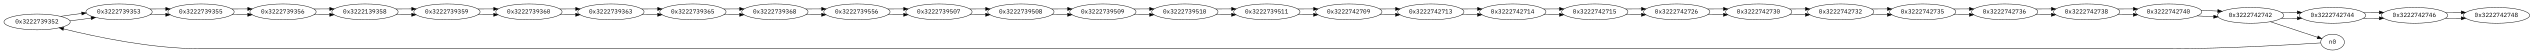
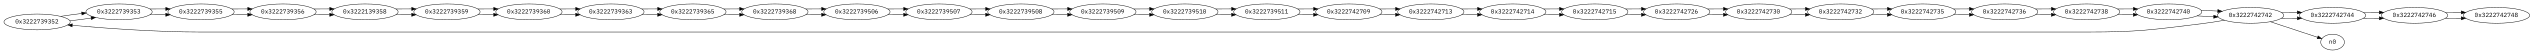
(857, 12) -> (857, 12)
(1191, 49) -> (1149, 32)
